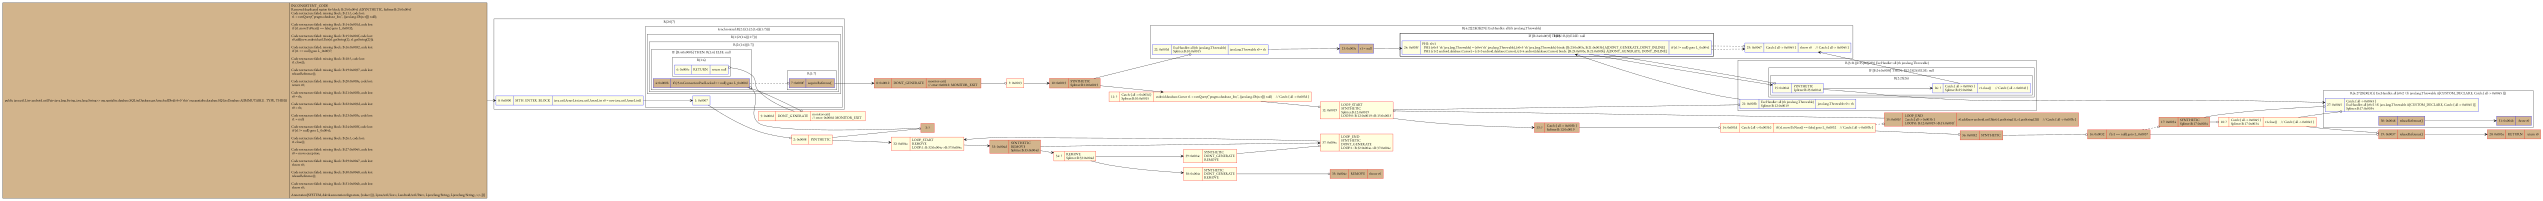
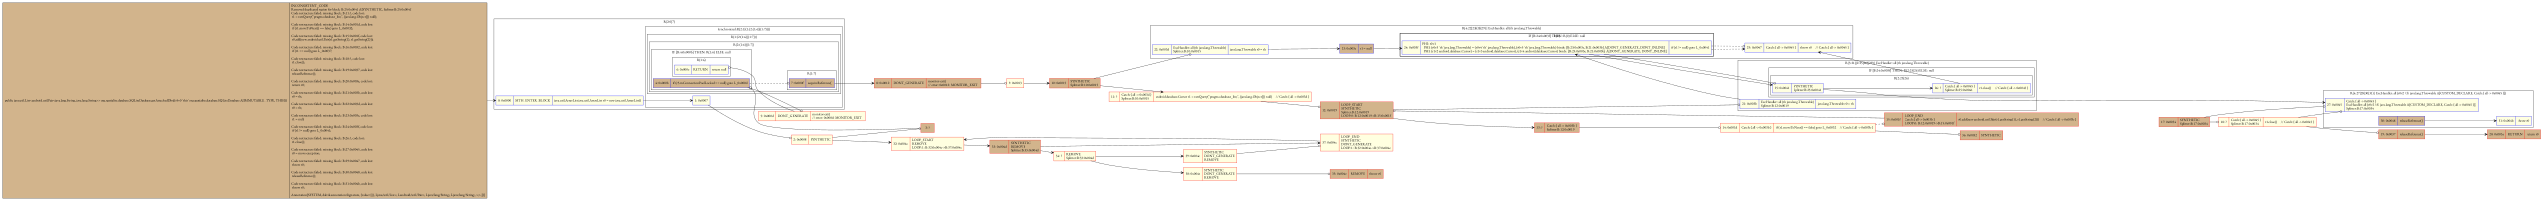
(1357, 110) -> (1357, 110)
(2514, 121) -> (2514, 121)
(2119, 134) -> none
